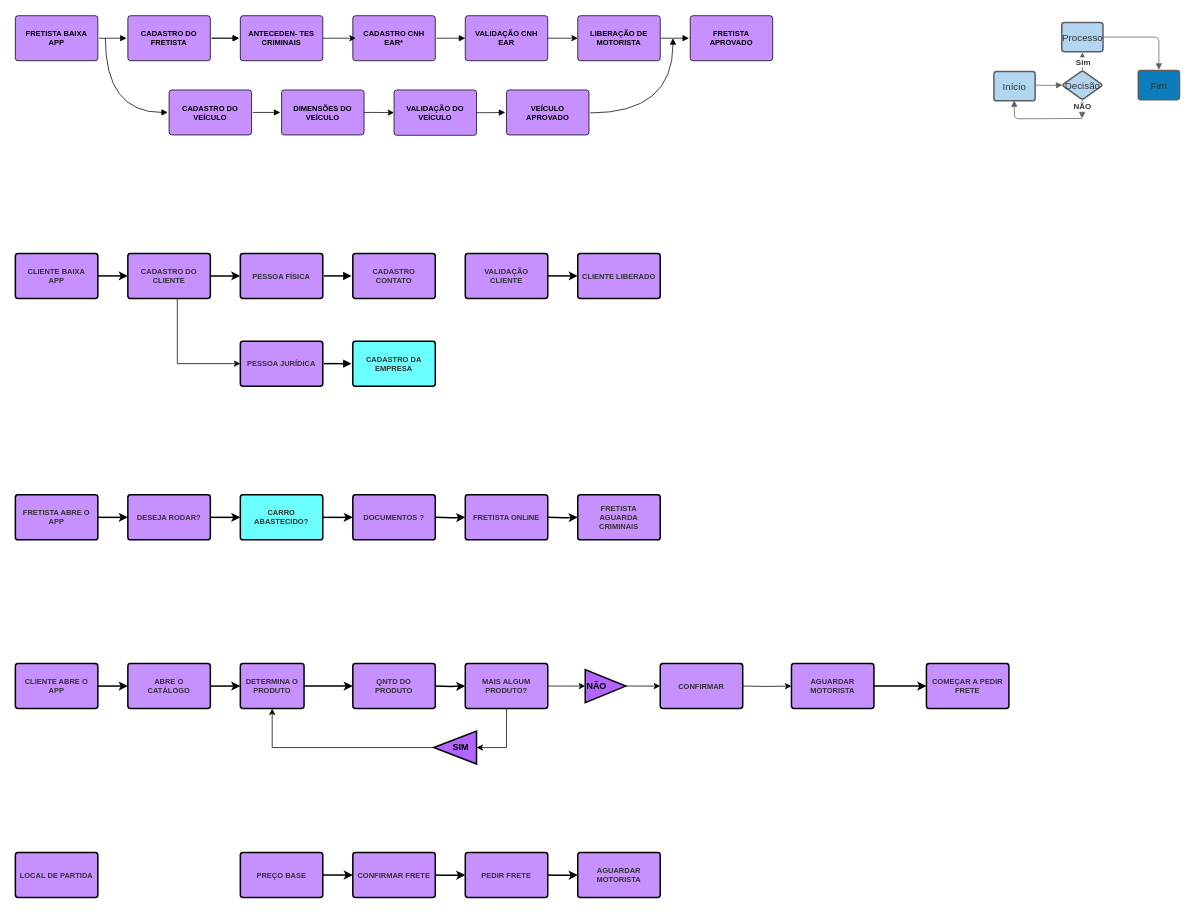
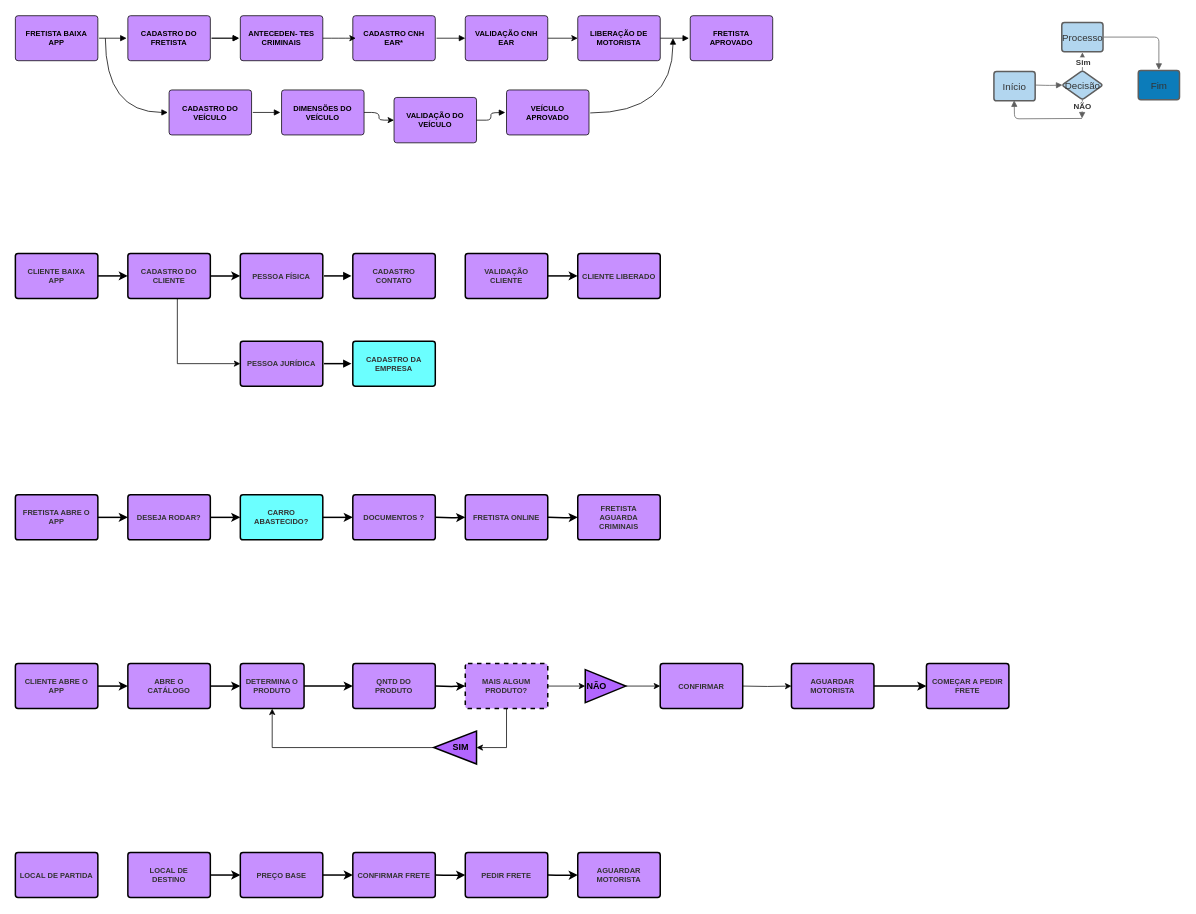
(435, 112) -> (435, 120)
(507, 686) -> (507, 686)
none -> (169, 875)
none -> (222, 875)
